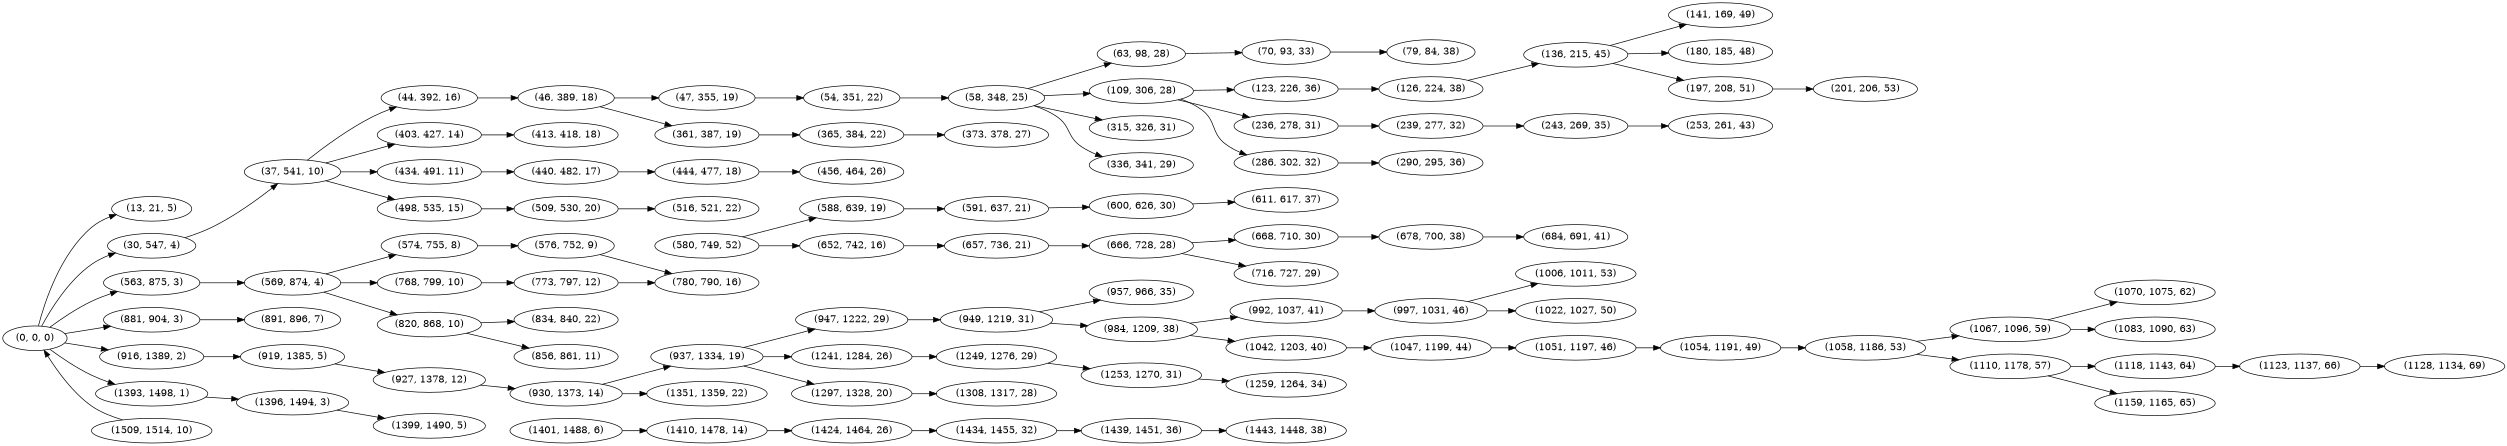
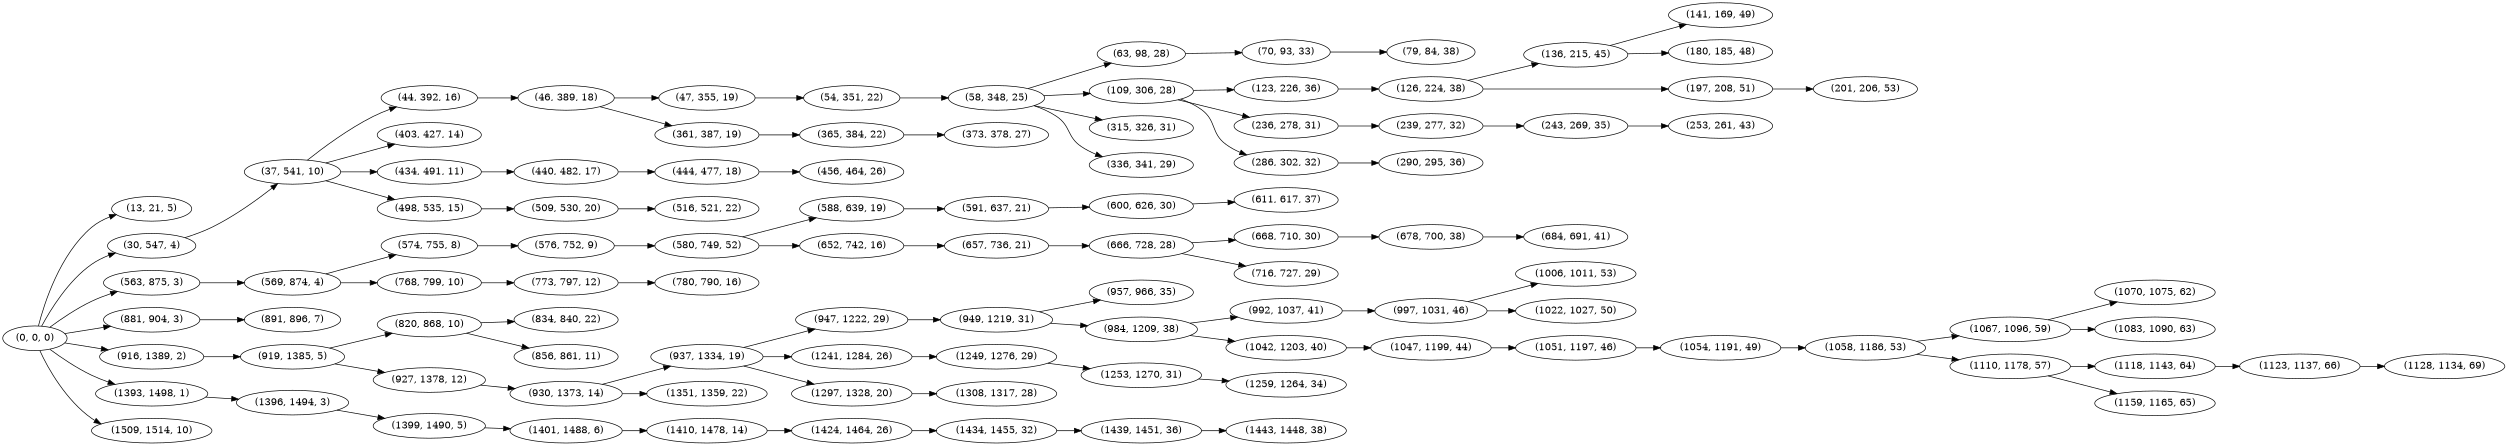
(1645, 71) -> (1572, 89)
(566, 135) -> none
(632, 263) -> (631, 246)
(357, 303) -> (357, 341)
(79, 396) -> (63, 389)
none -> (494, 428)
